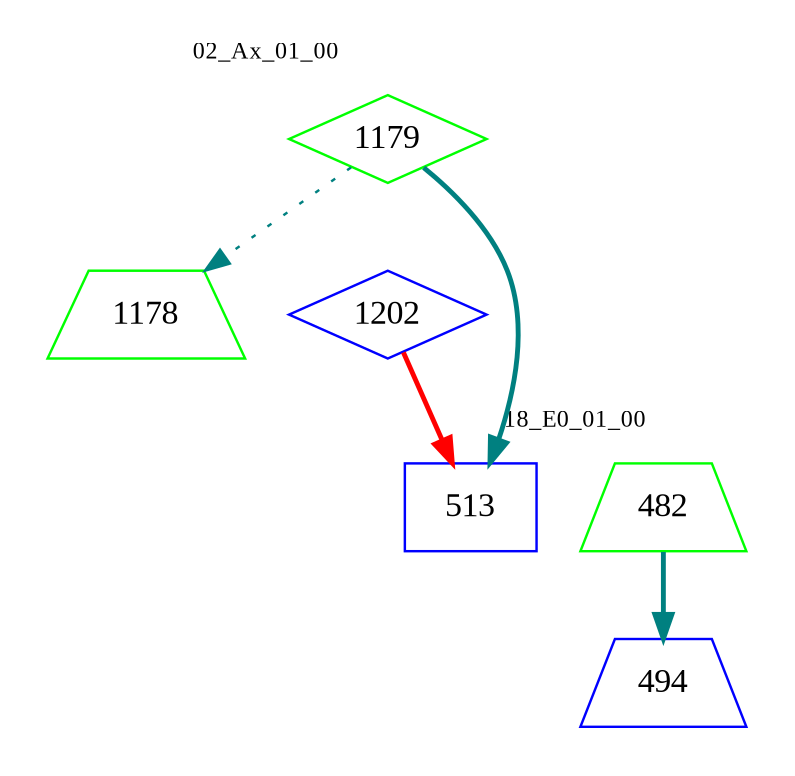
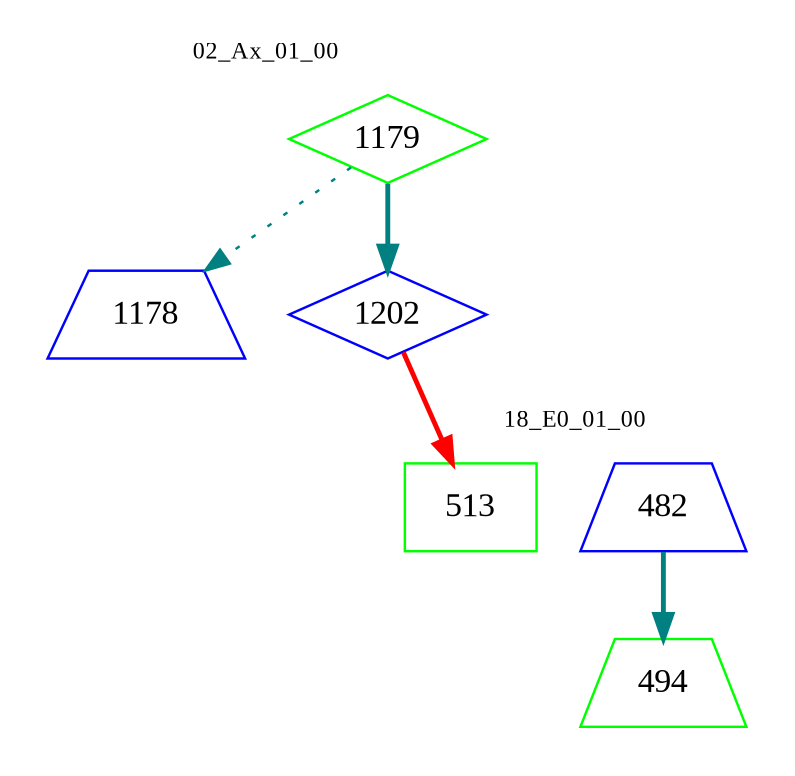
(487, 234) -> (388, 215)
(146, 315) -> (146, 315)
(471, 507) -> (471, 507)
(663, 507) -> (663, 507)
(663, 683) -> (663, 683)
